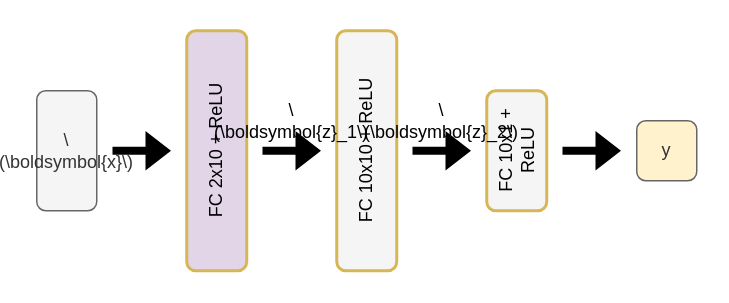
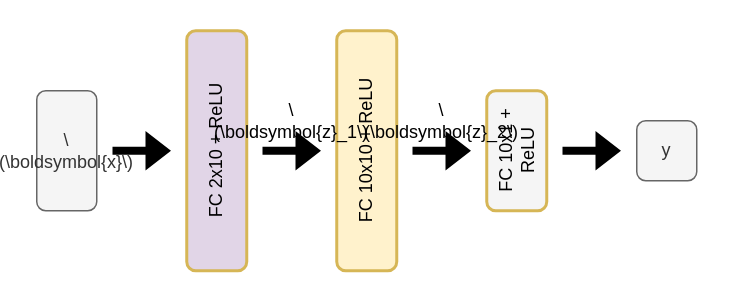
(367, 151) -> (367, 151)
(667, 151) -> (667, 151)
